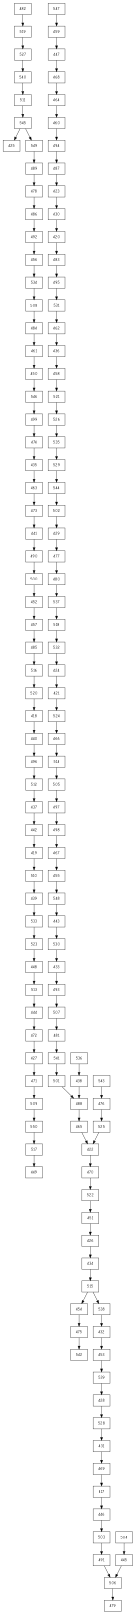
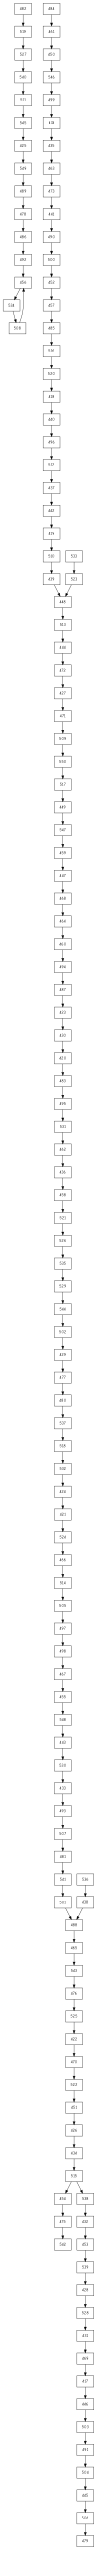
(28, 133) -> (23, 156)
(34, 315) -> (23, 307)
none -> (63, 817)
(34, 908) -> (56, 589)
(84, 1137) -> (74, 1958)
(106, 1570) -> (85, 2460)
